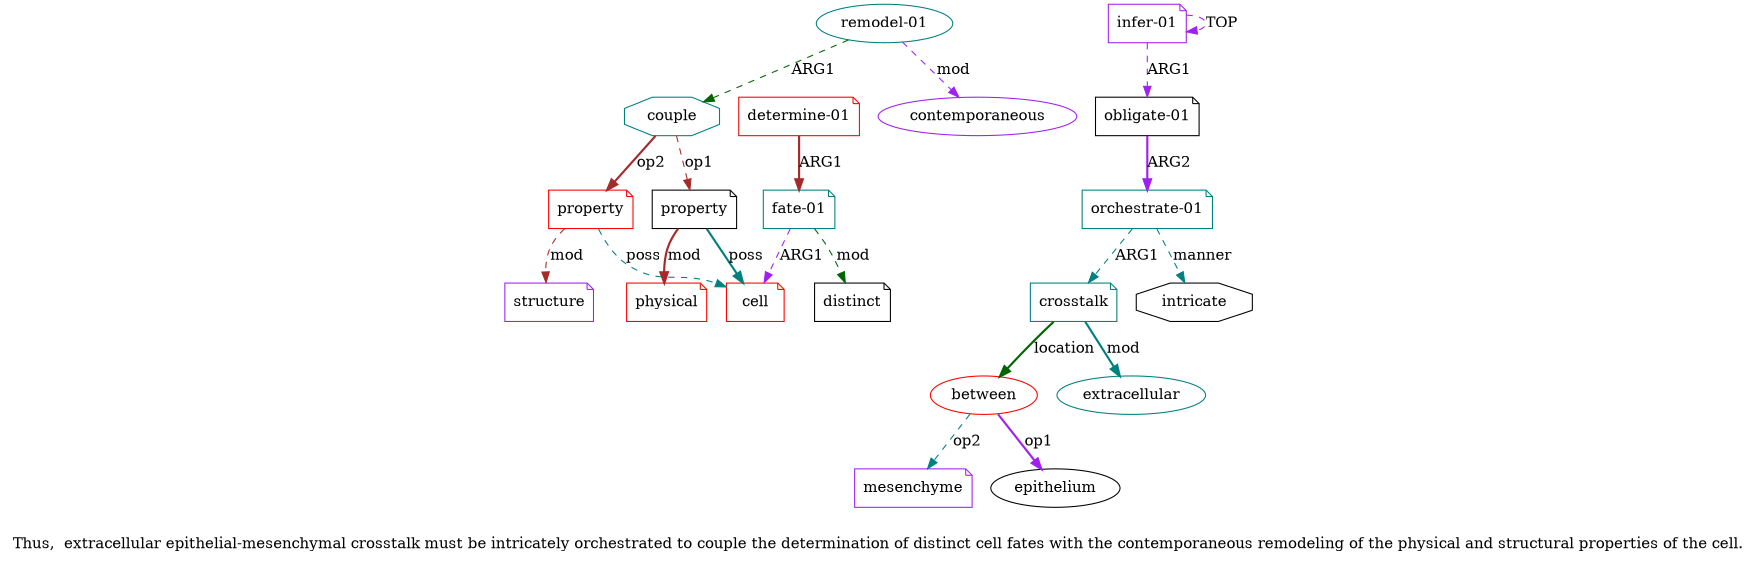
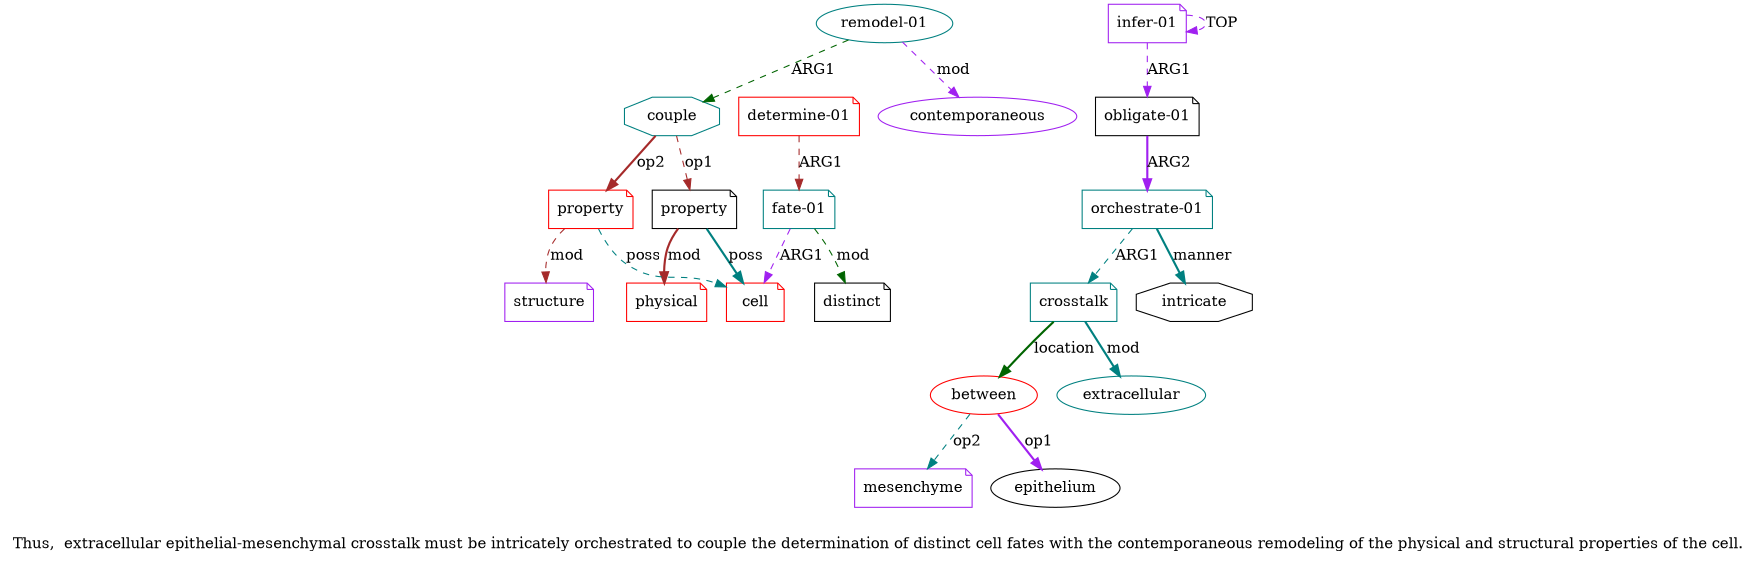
(799, 158) -> (799, 158)
(1168, 251) -> (1168, 251)
